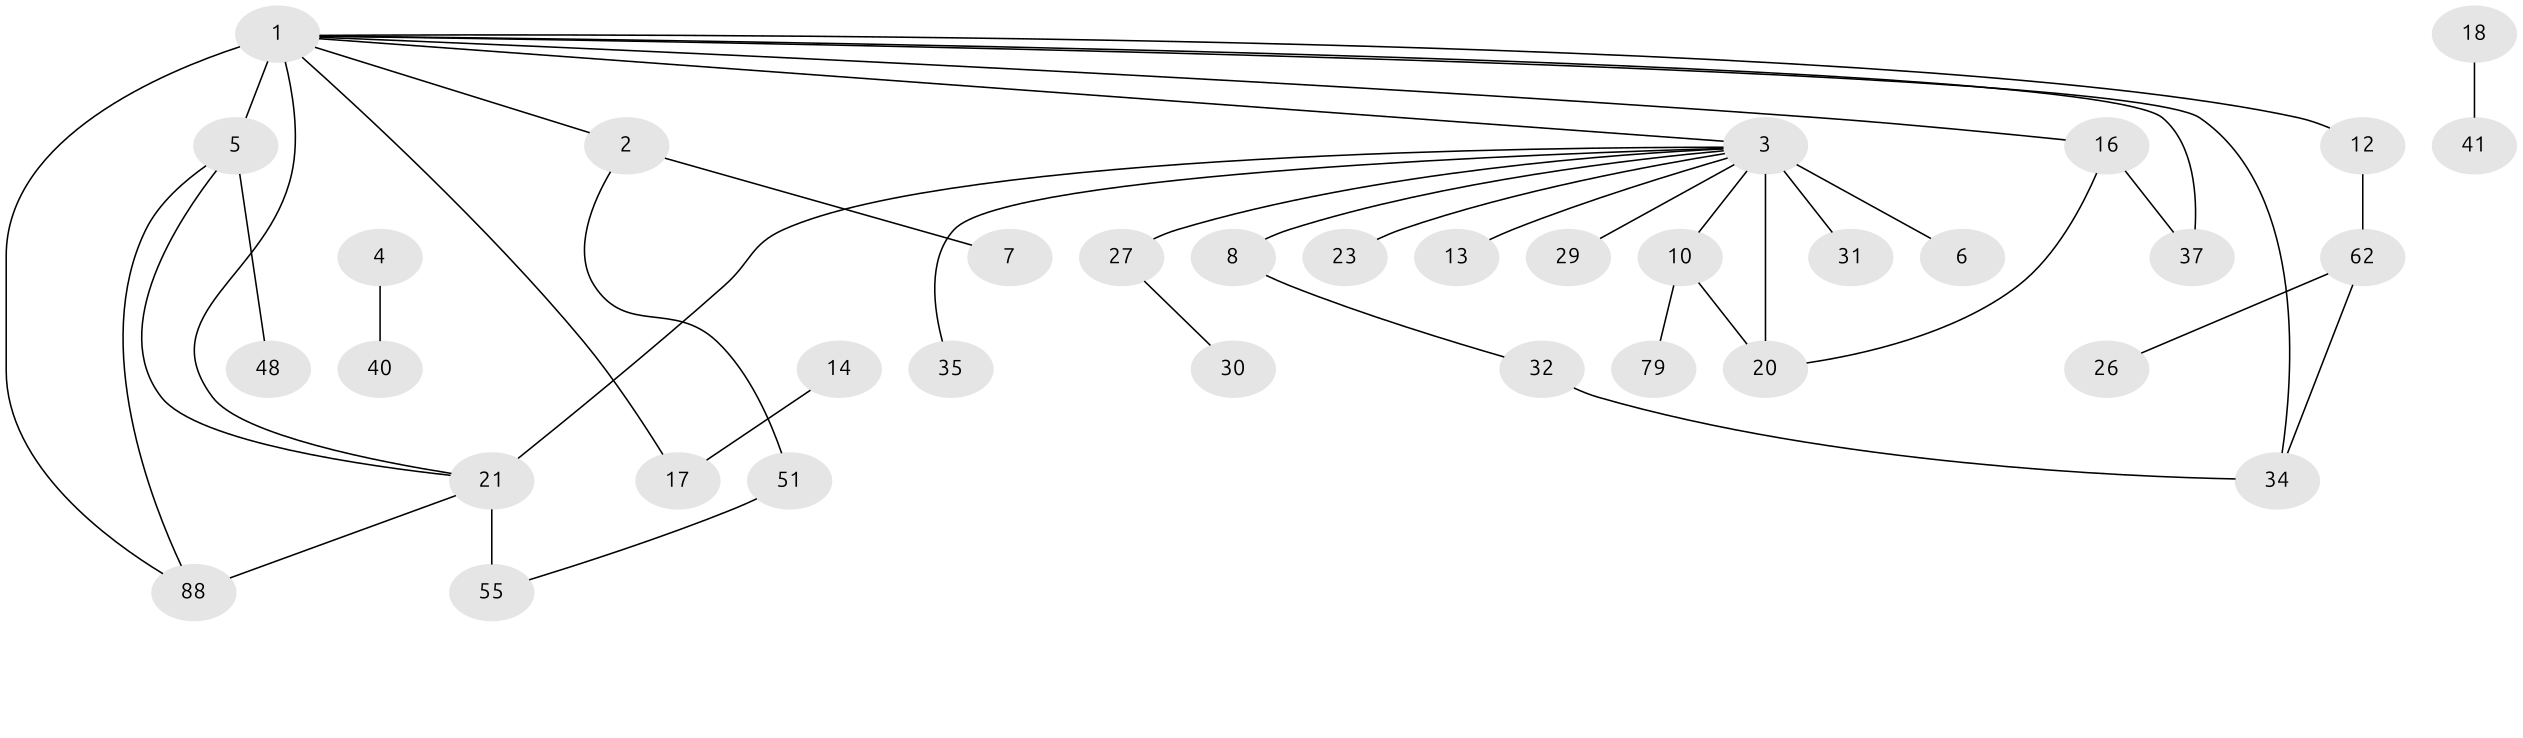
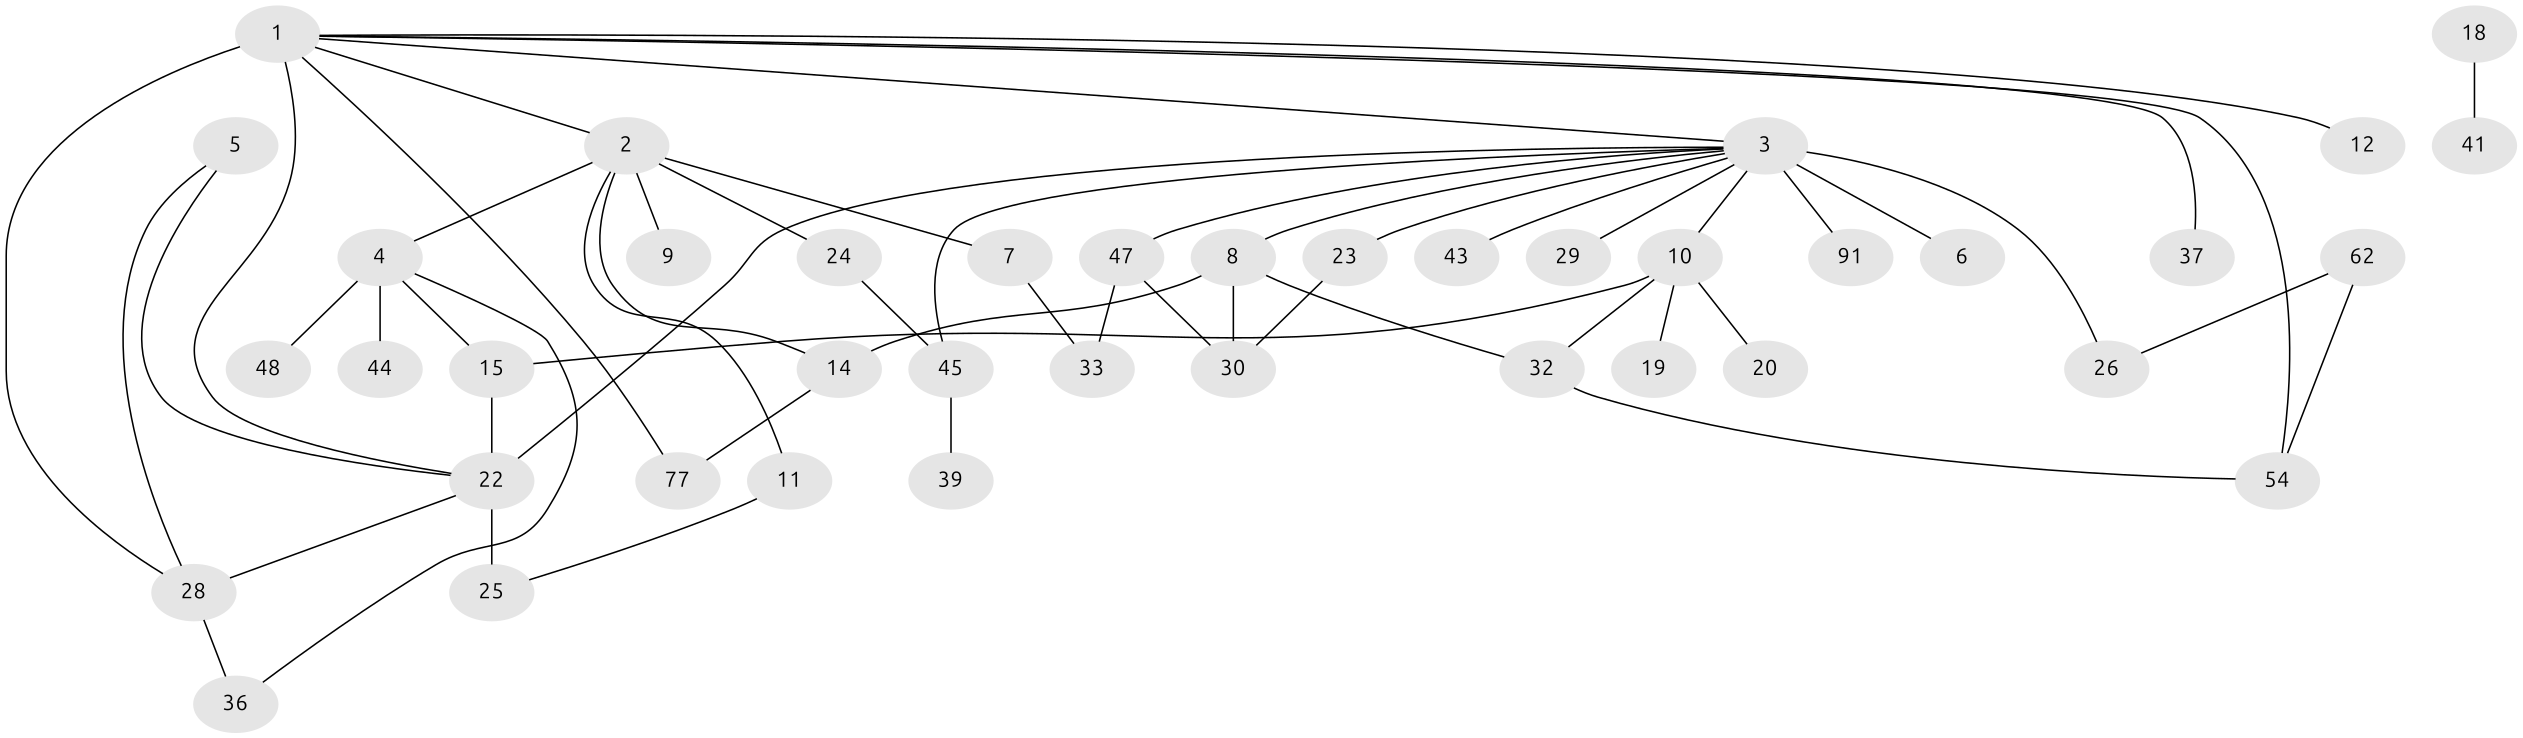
(257, 90) -> none
(2107, 146) -> none
none -> (503, 202)
(2363, 202) -> none
(1765, 257) -> (1981, 206)
none -> (669, 258)
none -> (839, 258)
(1122, 258) -> (1122, 258)
(1457, 258) -> (1457, 258)
(1851, 258) -> (1851, 258)
(253, 266) -> (324, 313)
none -> (622, 296)
none -> (1036, 313)
none -> (1289, 313)
none -> (1611, 313)
none -> (1233, 314)
(380, 369) -> (380, 369)
none -> (492, 369)
(951, 369) -> (951, 369)
none -> (1092, 369)
(1654, 369) -> (1654, 369)
(492, 481) -> (492, 481)
(678, 481) -> (678, 481)
(790, 481) -> (790, 481)
none -> (951, 481)
(2277, 481) -> (2277, 481)
(194, 593) -> (194, 593)
(492, 593) -> (492, 593)
none -> (236, 704)
